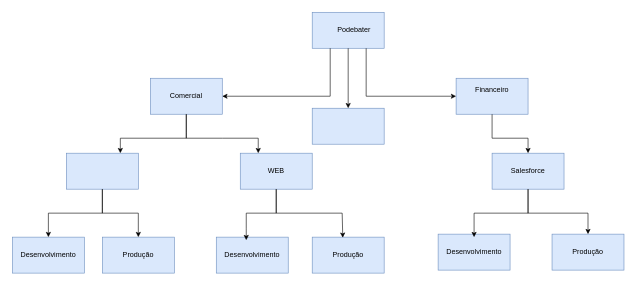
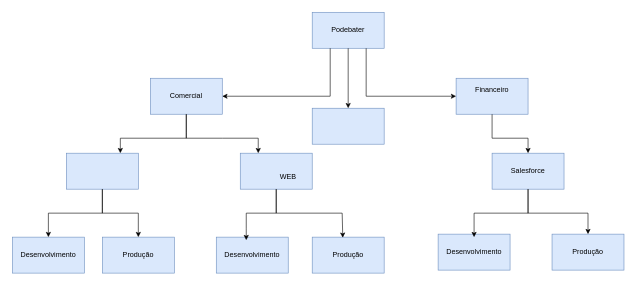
(354, 30) -> (348, 30)
(276, 171) -> (288, 177)
